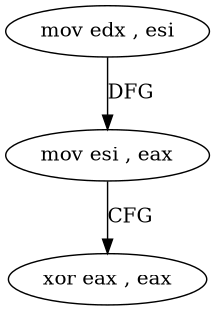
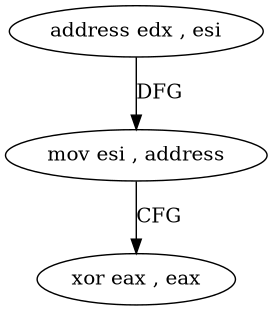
(108, 31) -> (136, 31)
(108, 155) -> (136, 155)
